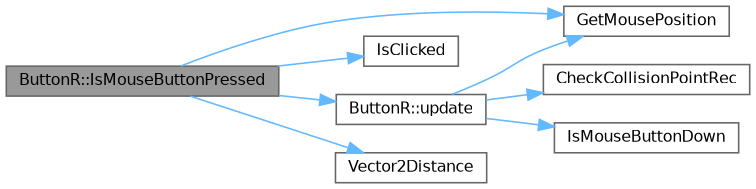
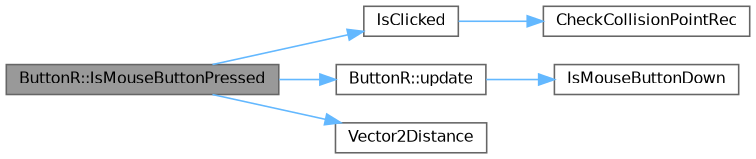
(647, 21) -> none
(507, 97) -> (493, 21)
